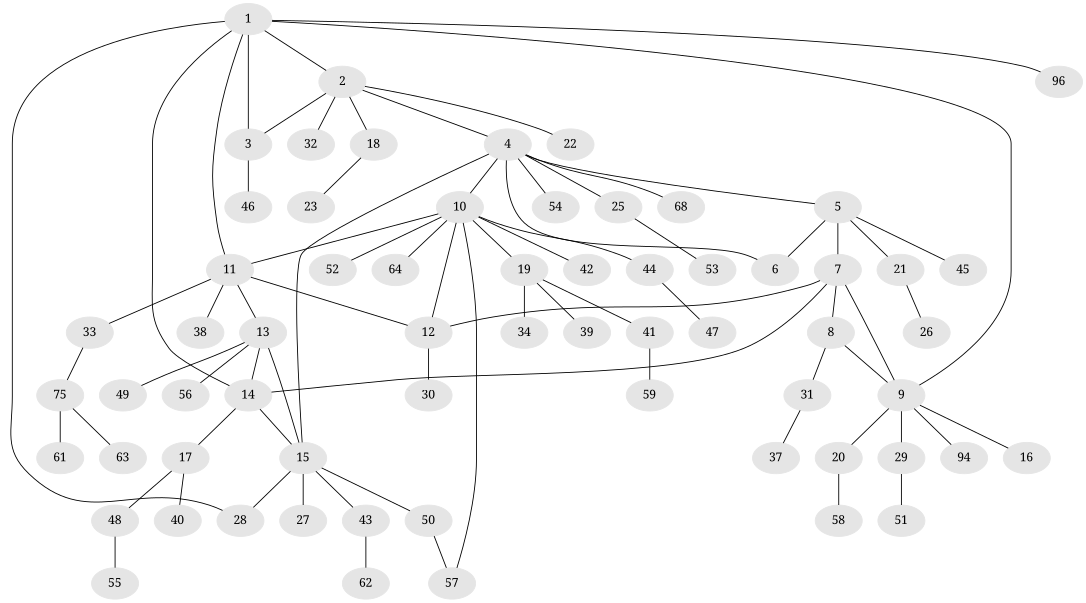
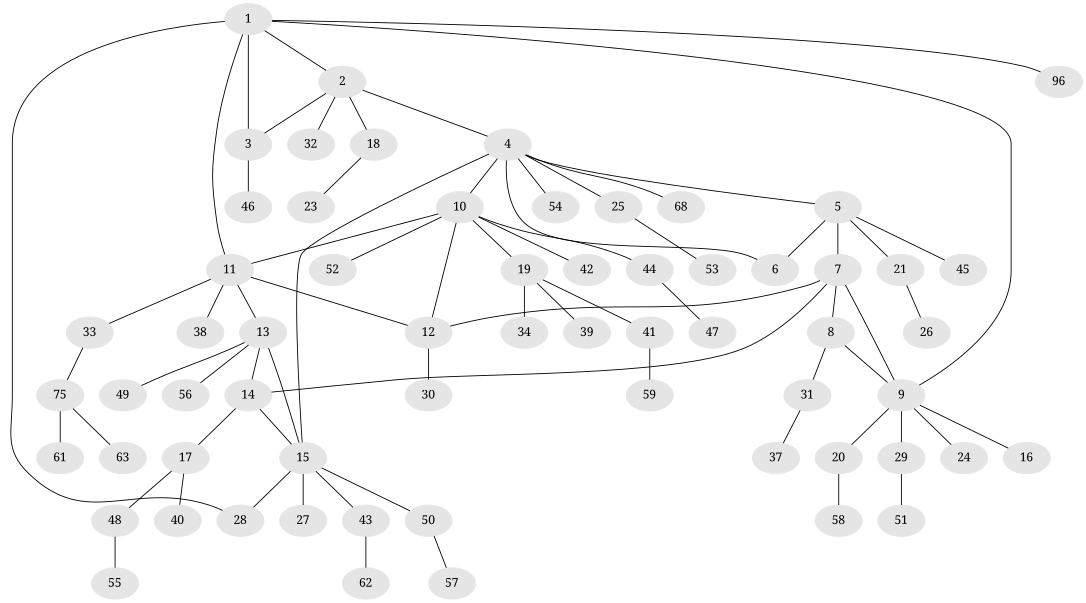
(571, 145) -> none
(153, 212) -> none
(395, 270) -> none
(476, 396) -> none
(964, 458) -> (964, 458)
